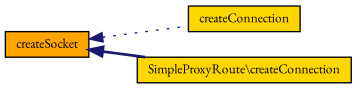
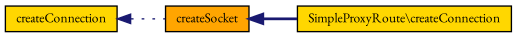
(145, 32) -> (148, 19)
